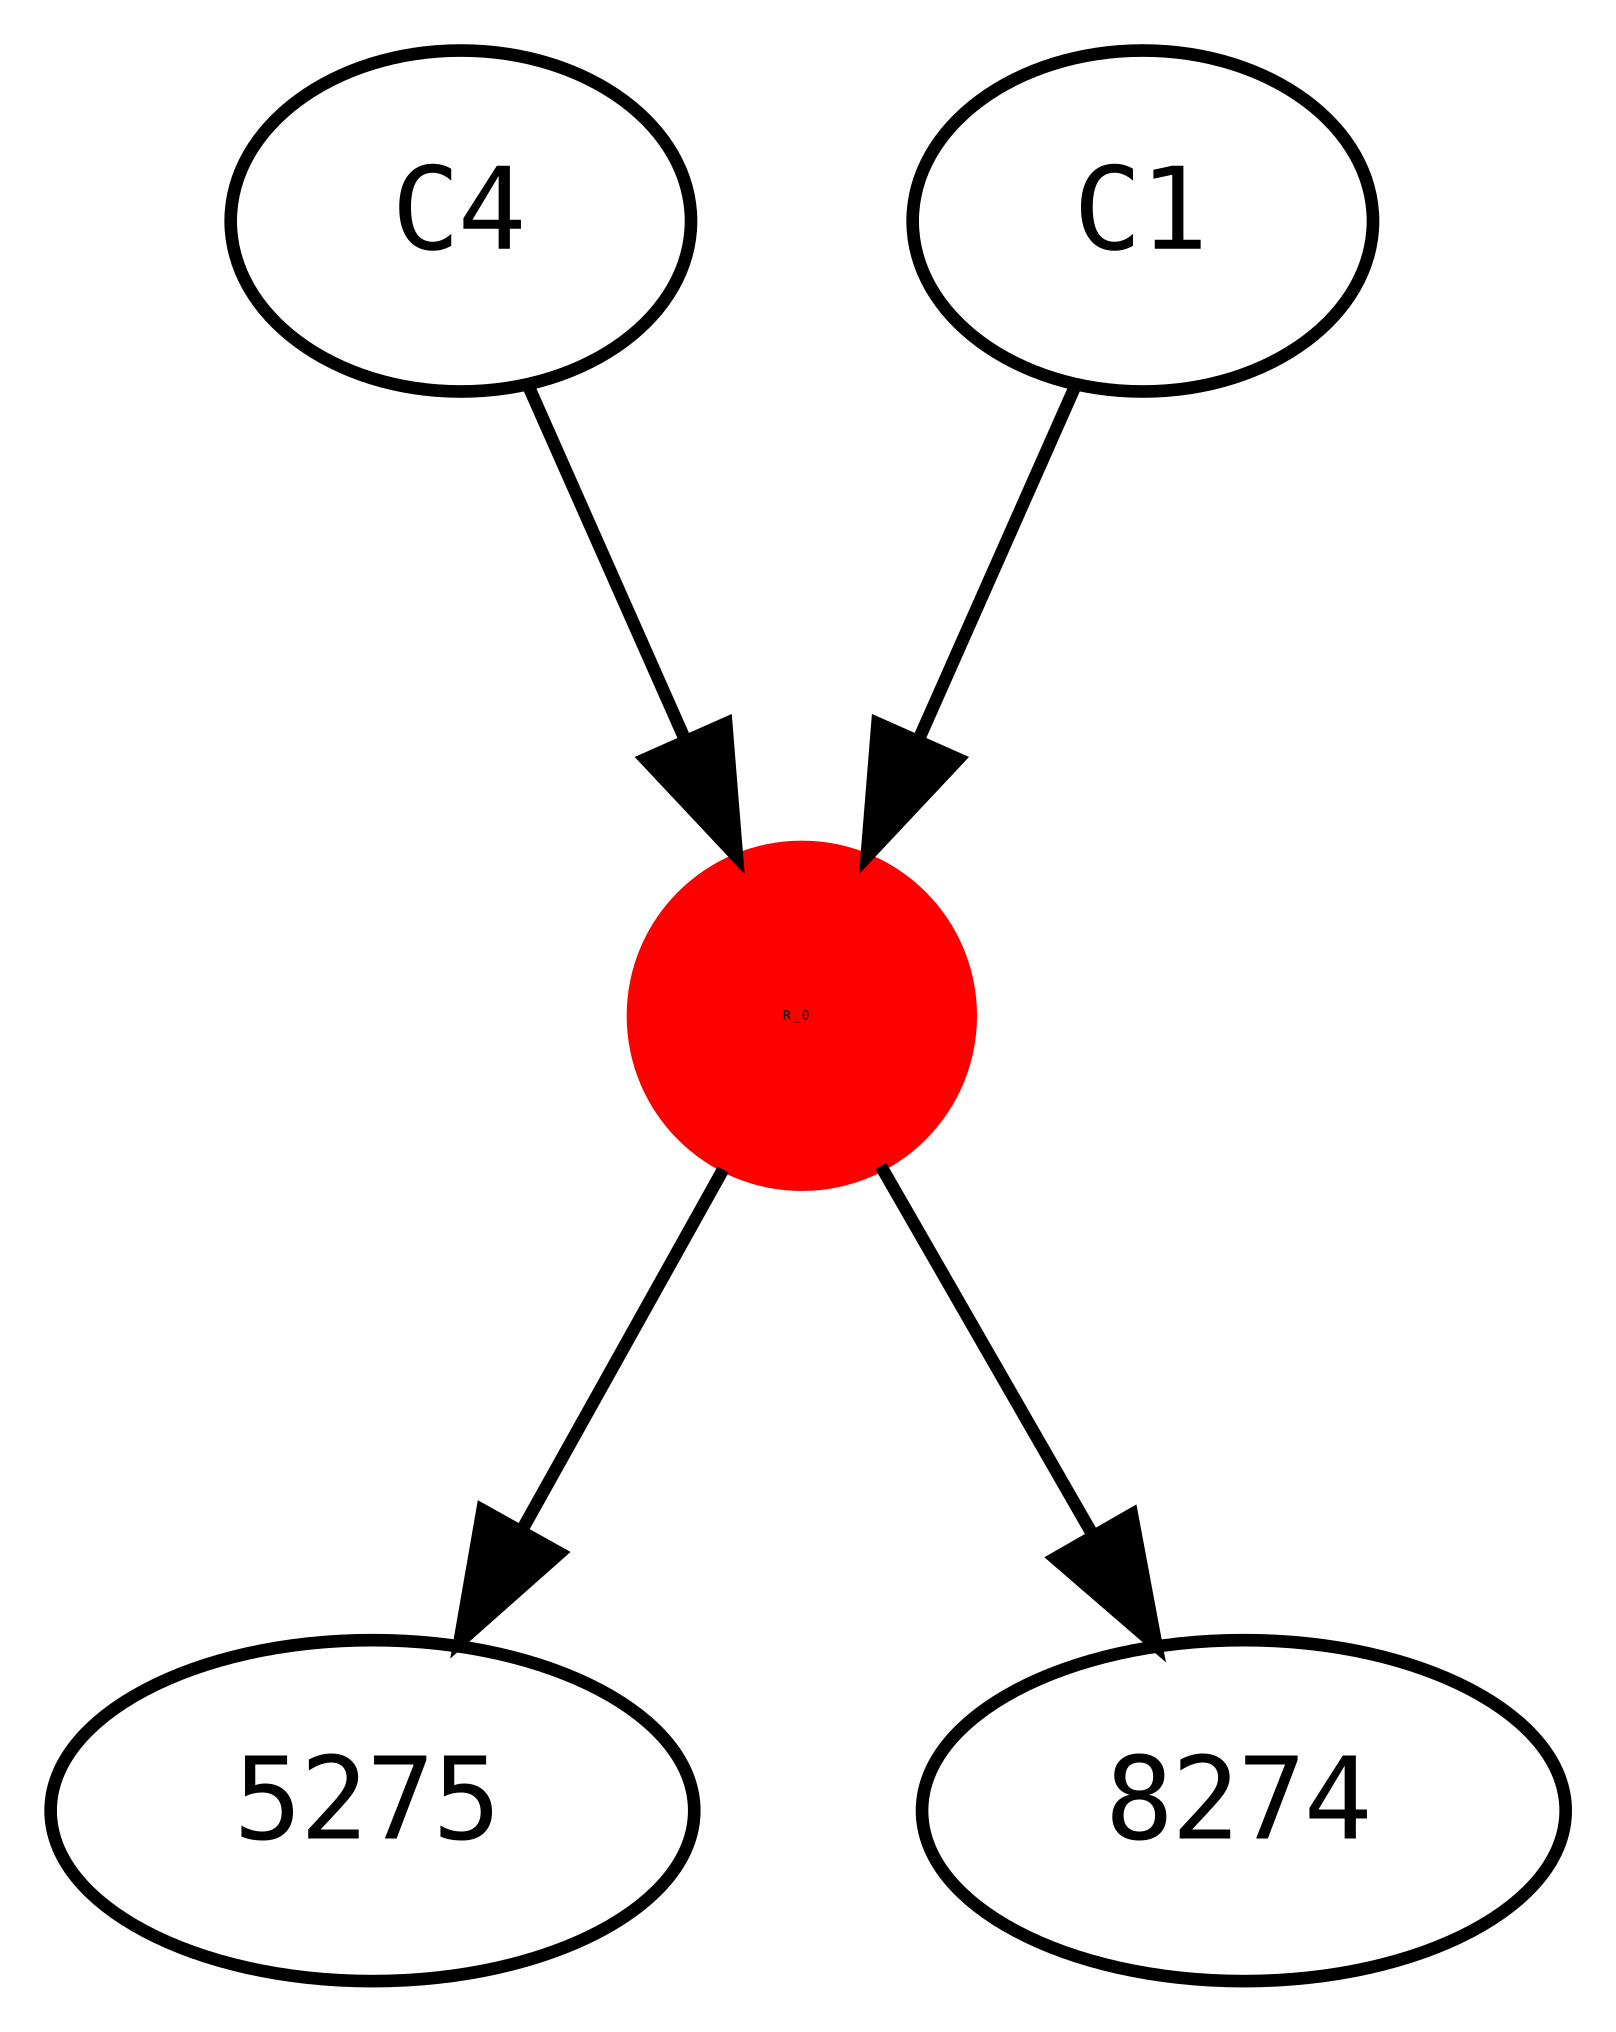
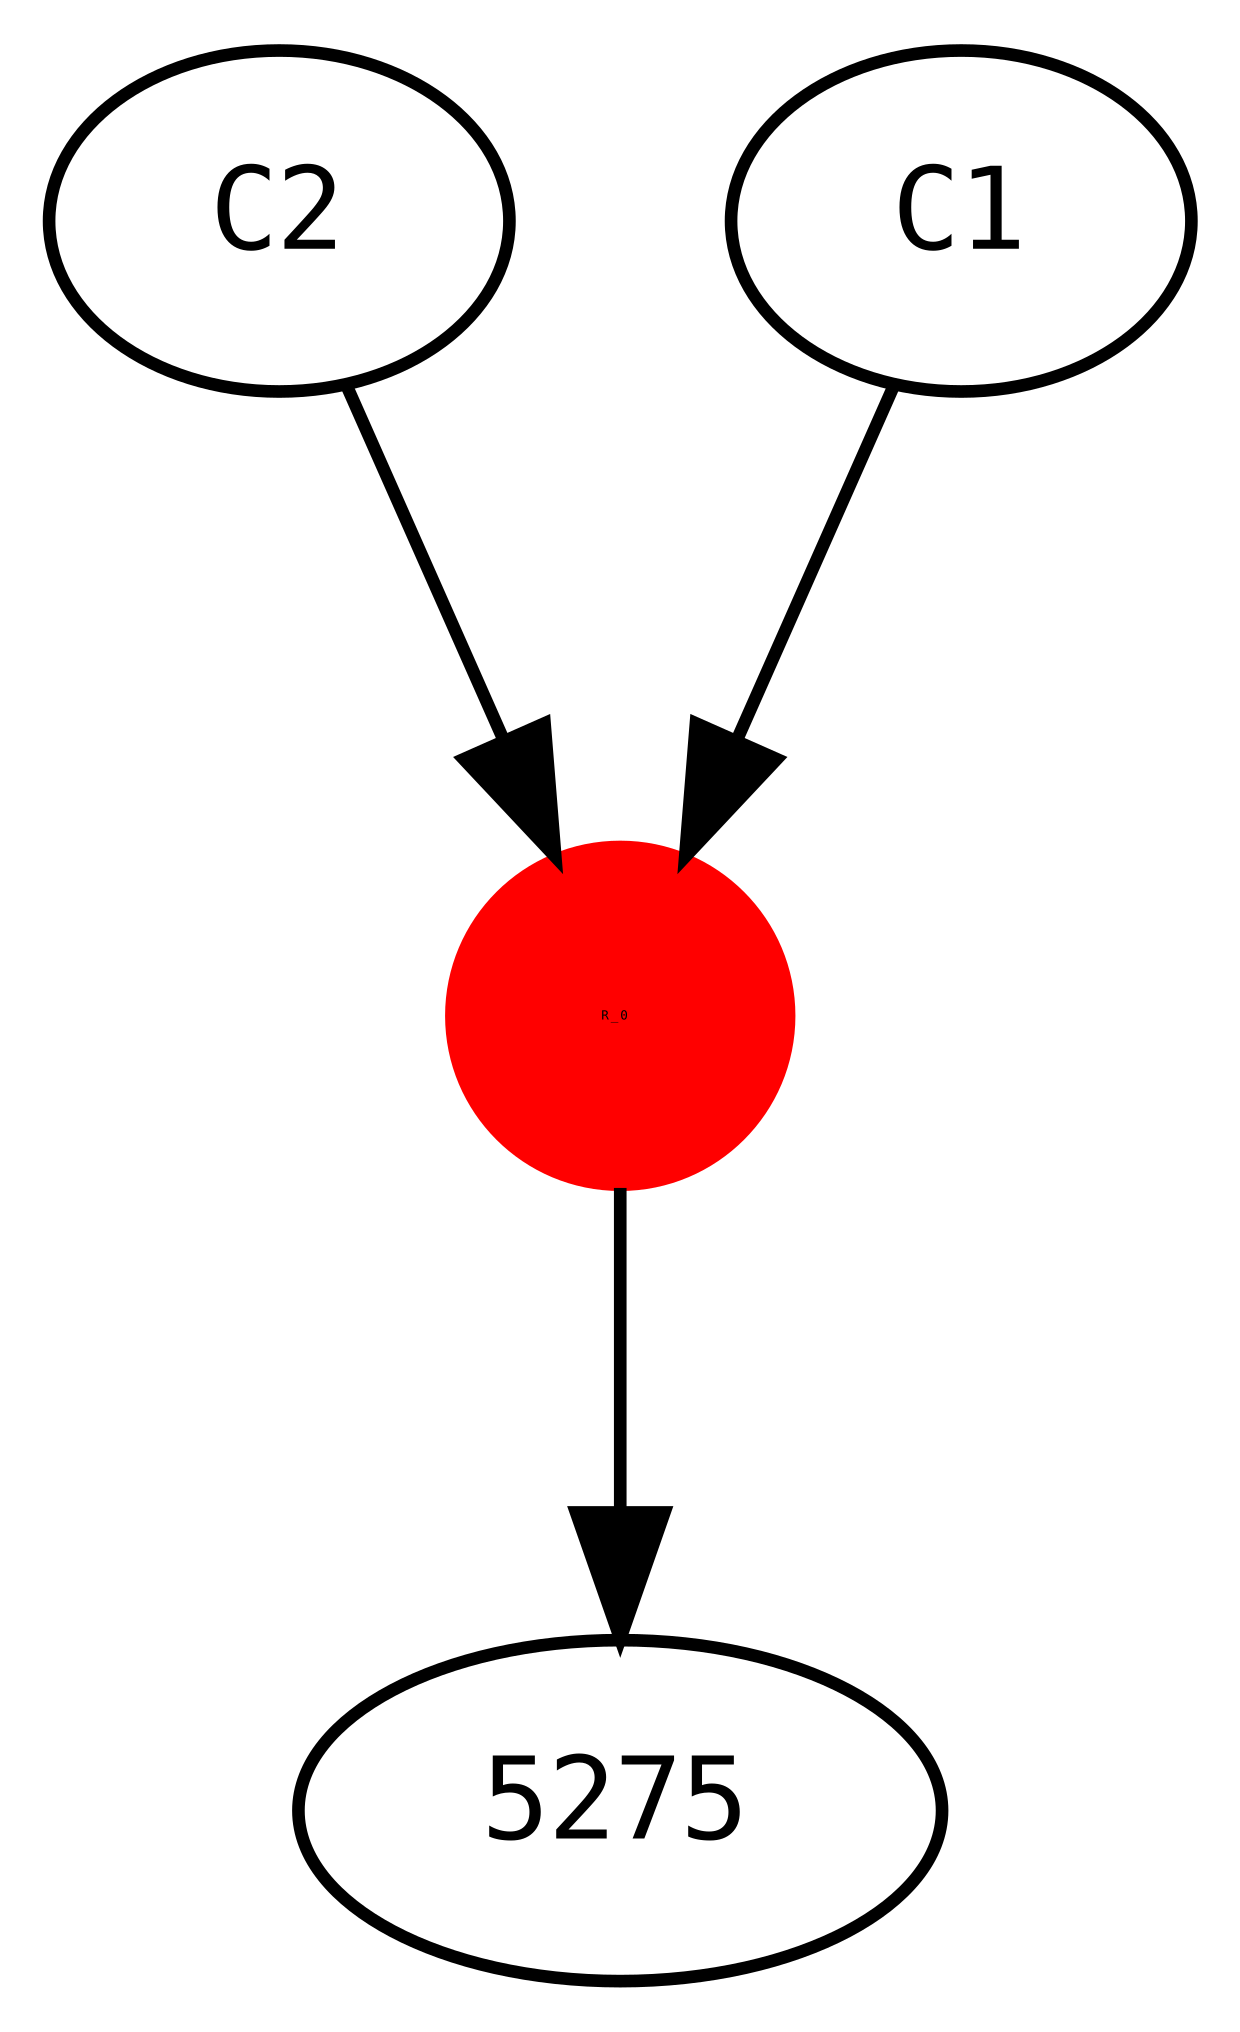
(461, 221) -> (279, 221)
(1244, 1811) -> none
